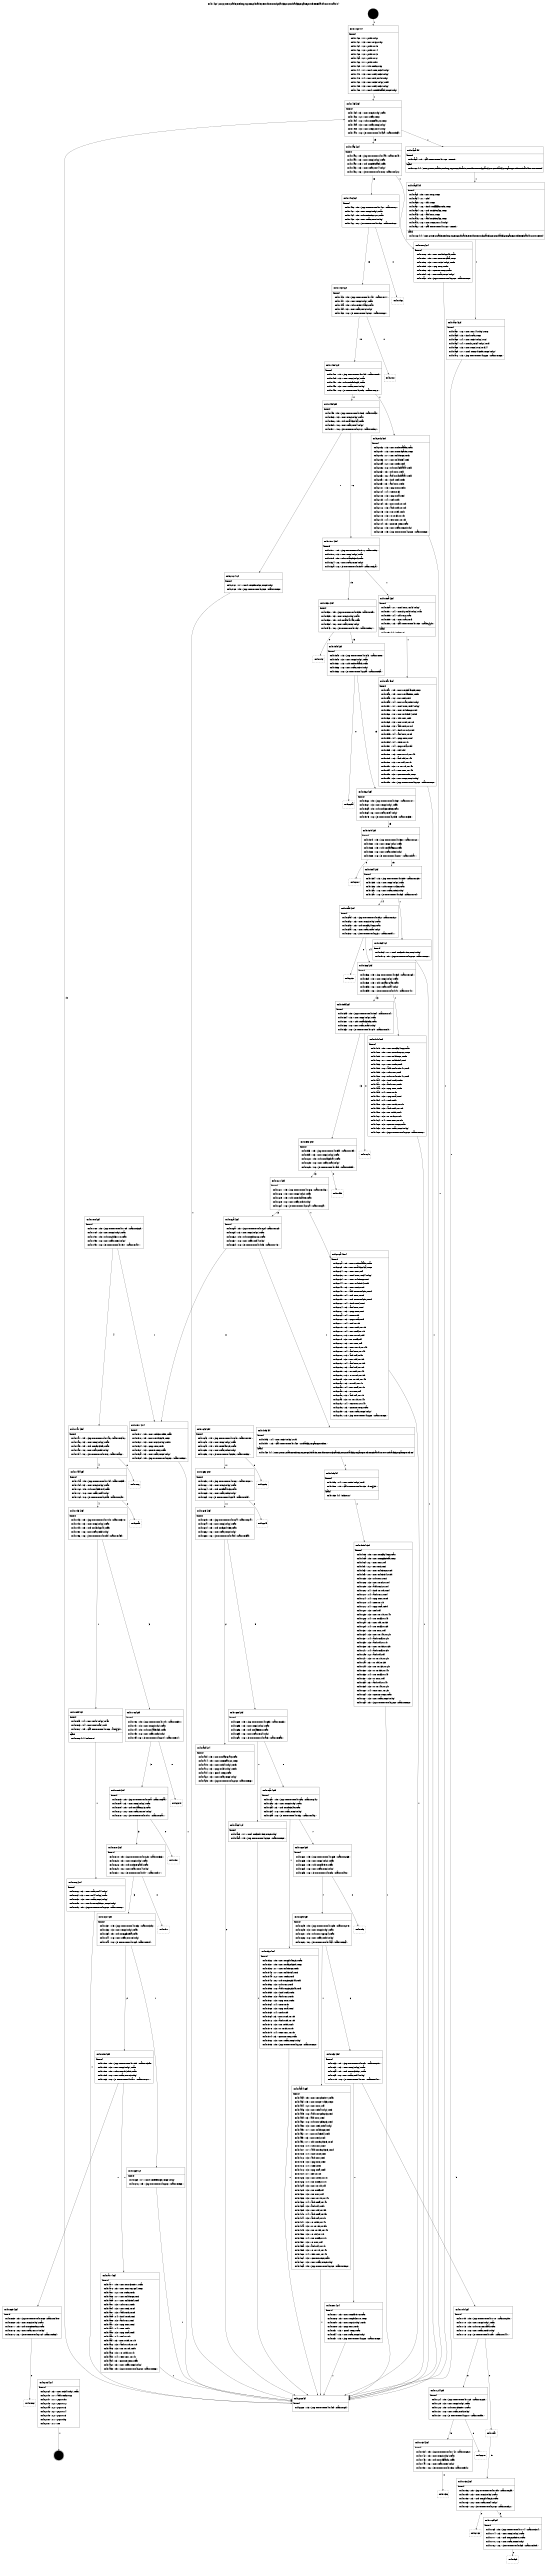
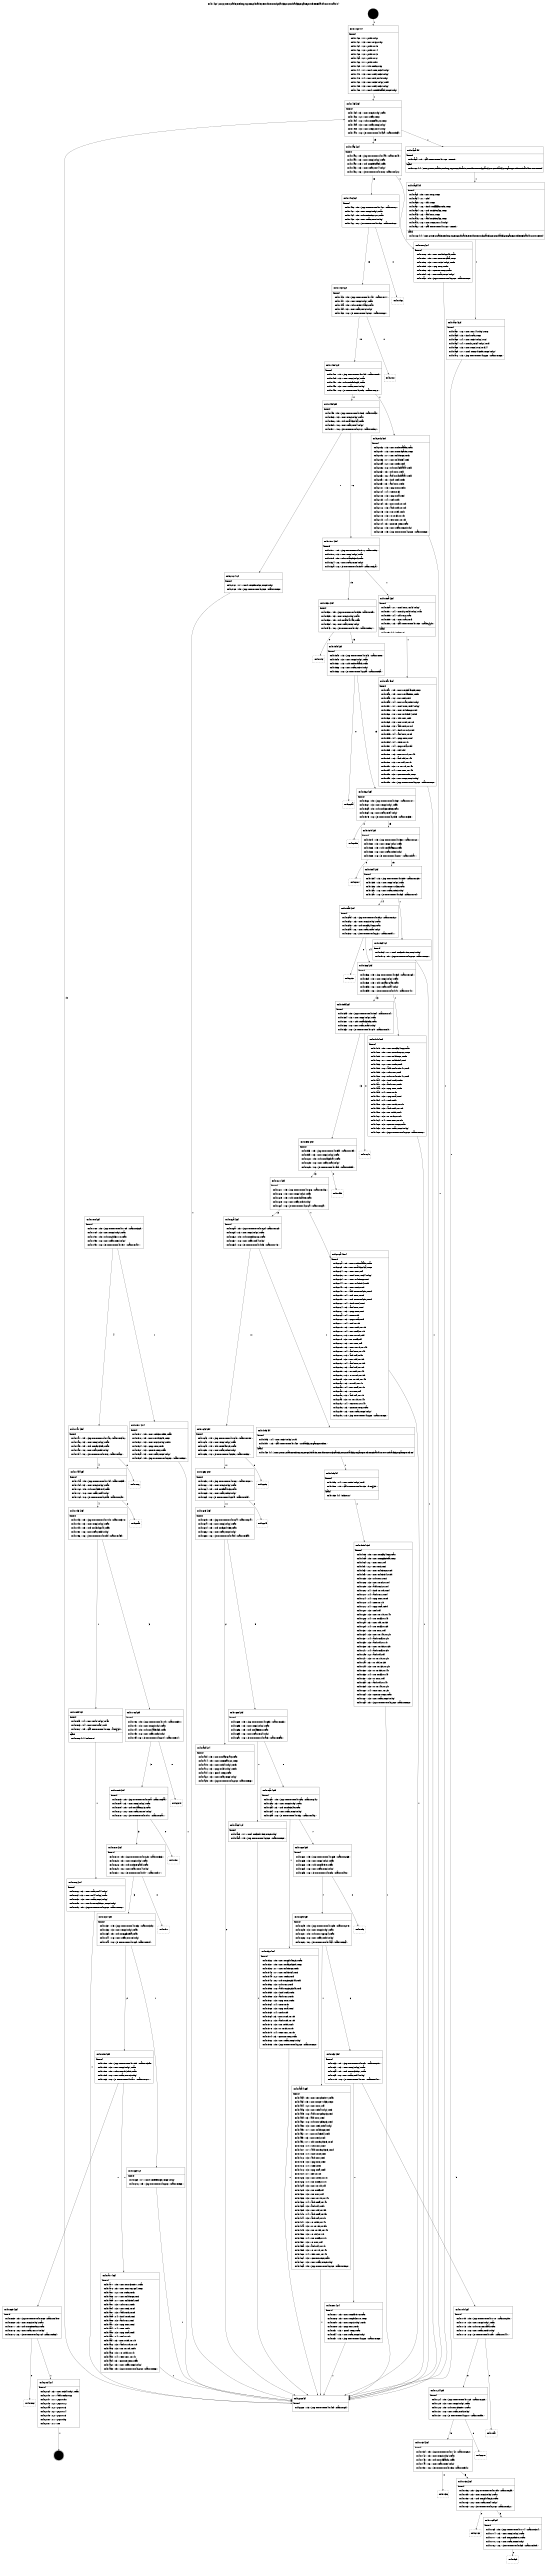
none -> (353, 843)
(184, 1330) -> (239, 1336)
none -> (44, 2358)
(489, 2457) -> (464, 2474)
